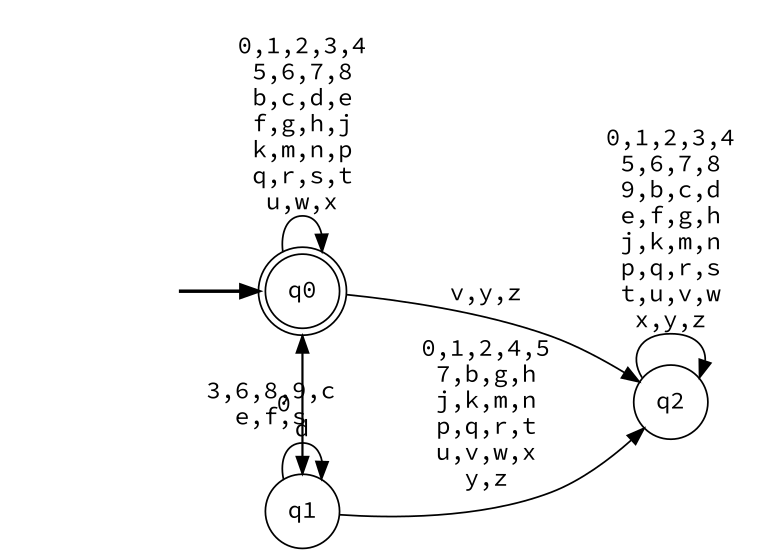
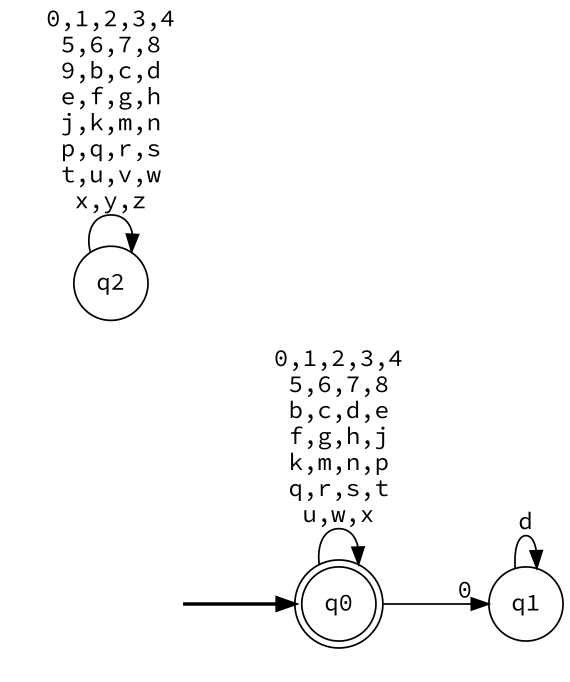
(490, 318) -> none
(302, 414) -> none
(494, 508) -> none
